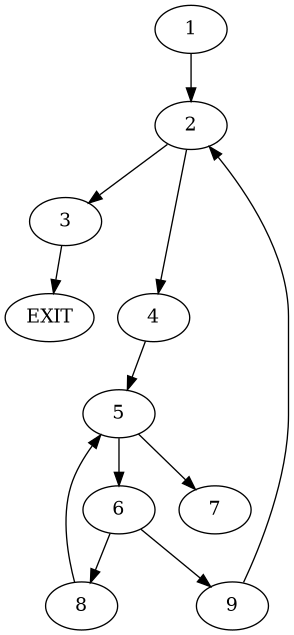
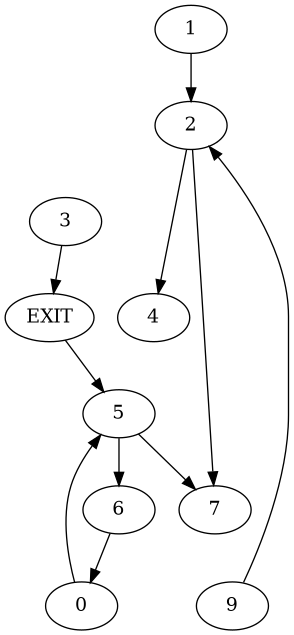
(134, 170) -> (203, 311)
(139, 359) -> (81, 361)
(170, 554) -> none
(82, 606) -> (82, 606)
